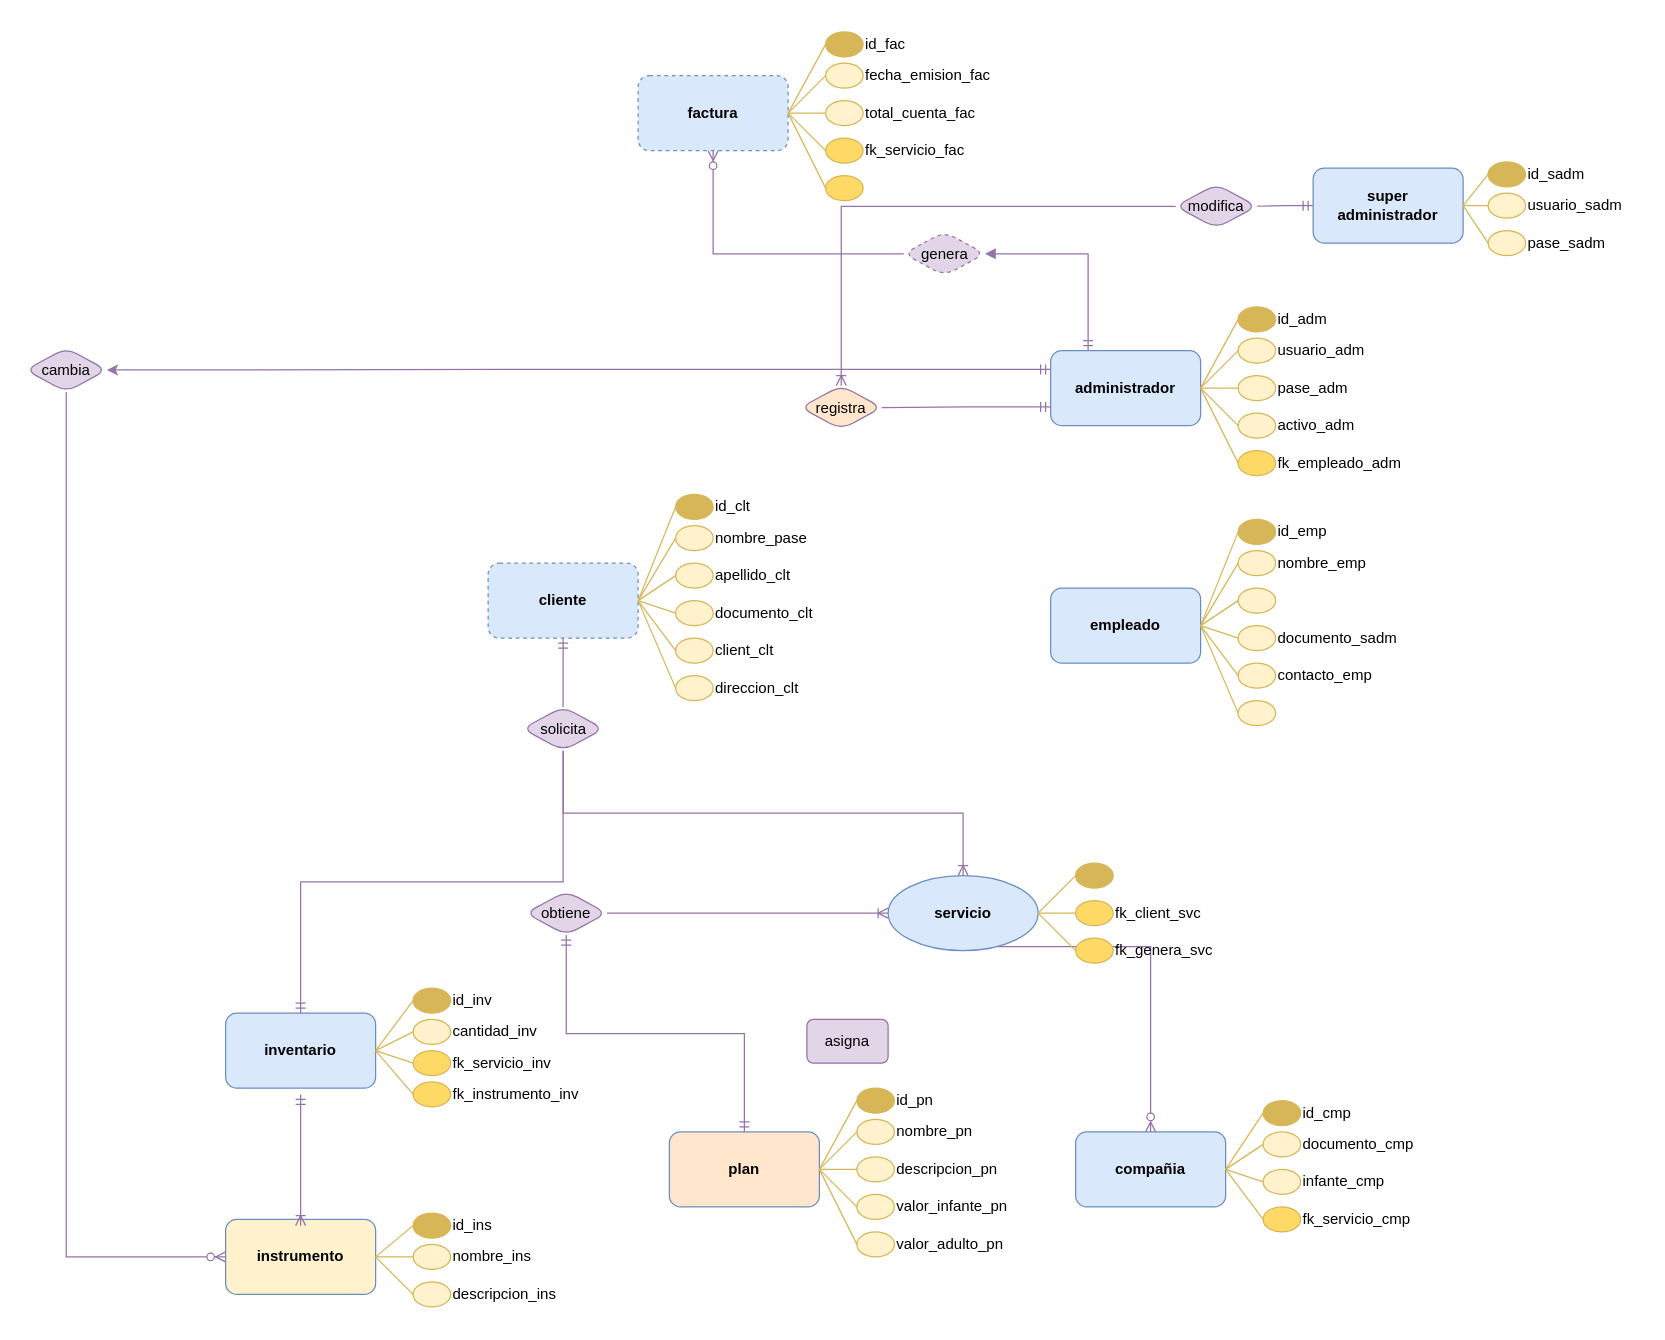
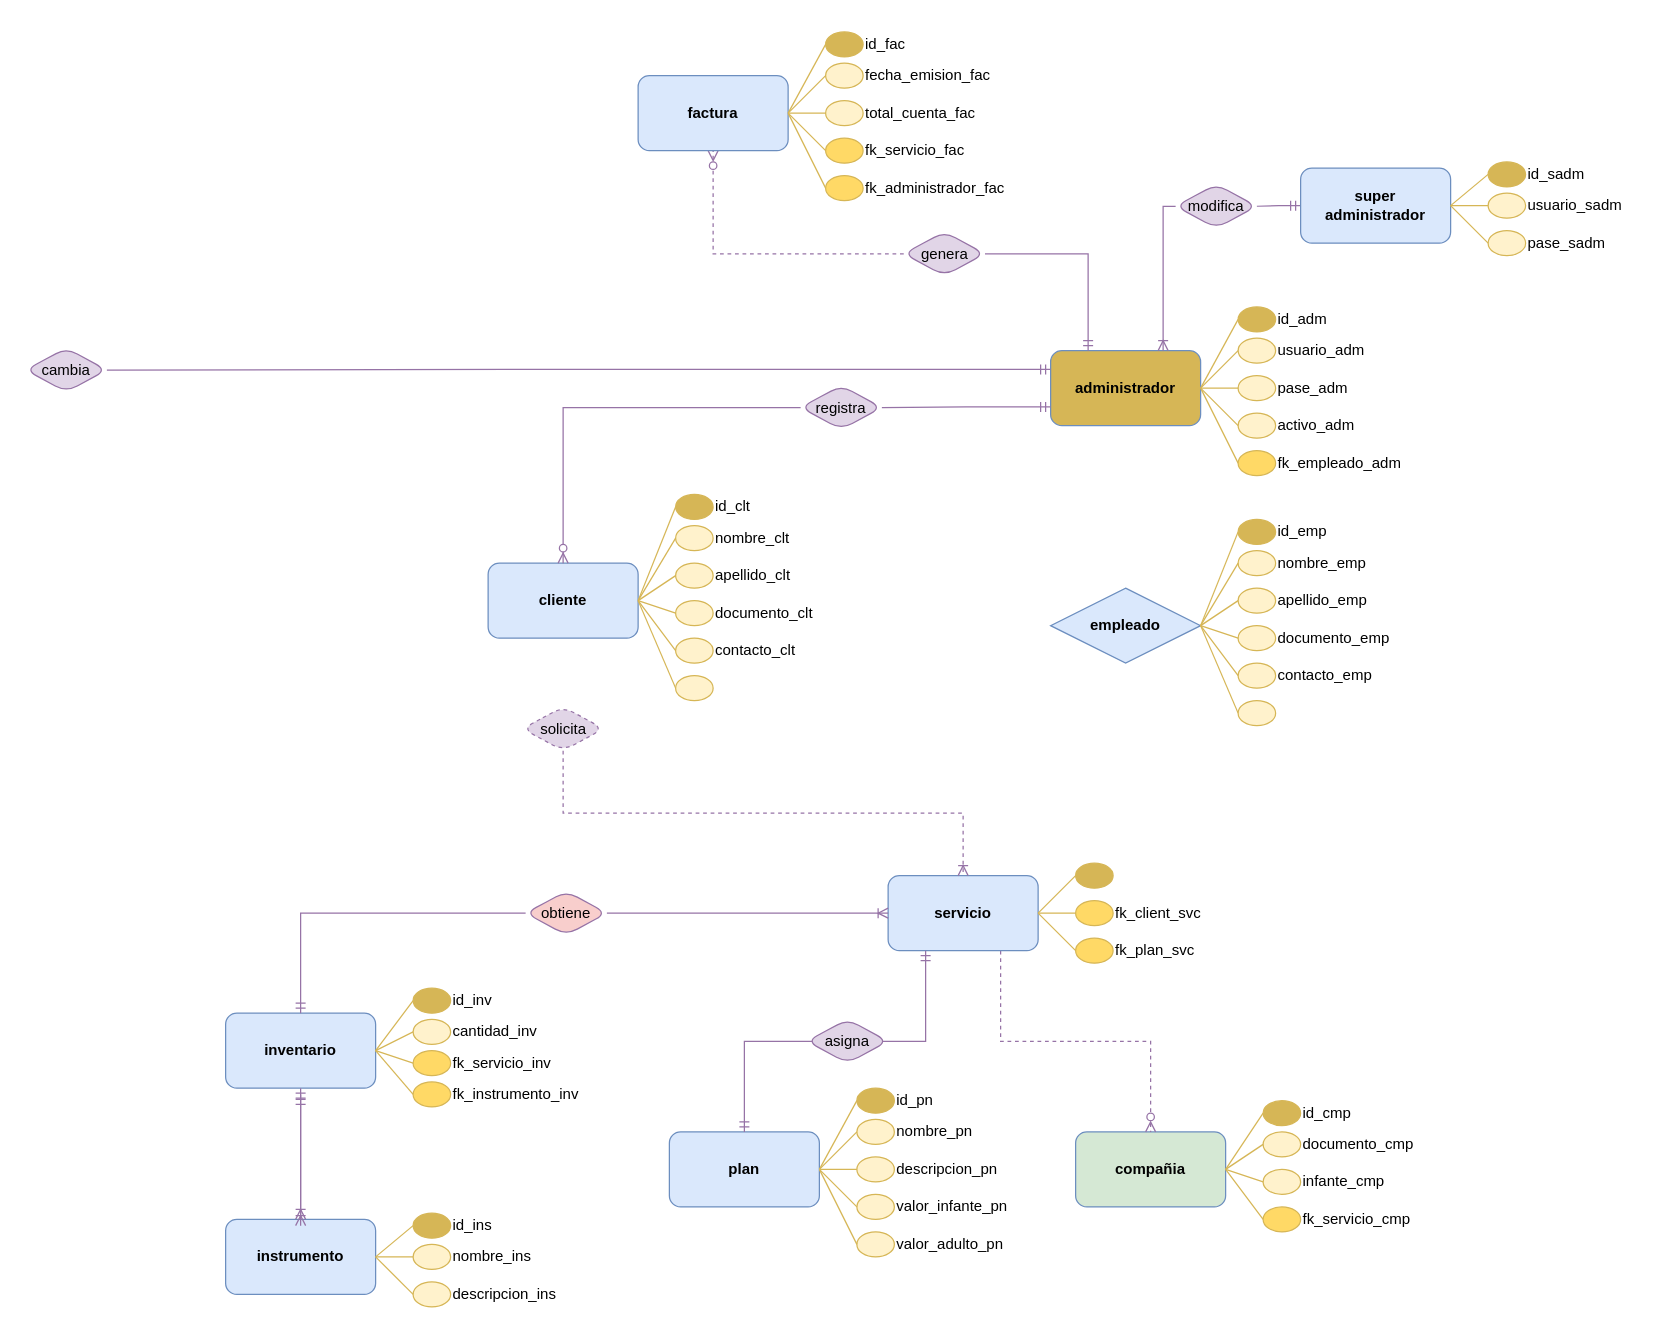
(713, 113) -> (713, 113)
none -> (944, 188)
(913, 206) -> (1163, 277)
(1388, 206) -> (1376, 206)
(764, 254) -> (764, 254)
(944, 254) -> (944, 254)
(996, 254) -> (992, 254)
(117, 370) -> (113, 370)
(1126, 388) -> (1126, 388)
none -> (604, 408)
(841, 408) -> (841, 408)
(762, 538) -> (756, 538)
(563, 601) -> (563, 601)
none -> (1332, 601)
(1126, 626) -> (1126, 626)
(1337, 638) -> (1333, 638)
(752, 651) -> (764, 651)
(563, 673) -> none
(782, 688) -> none
(563, 729) -> (563, 729)
(788, 813) -> (788, 813)
(448, 882) -> (412, 913)
(66, 904) -> none
(566, 913) -> (566, 913)
(963, 913) -> (963, 913)
(1170, 951) -> (1160, 951)
(1151, 1008) -> (1067, 1041)
(611, 1034) -> (926, 1020)
(848, 1041) -> (848, 1041)
none -> (301, 1090)
(744, 1169) -> (744, 1169)
(1151, 1169) -> (1151, 1169)
(301, 1257) -> (301, 1257)
